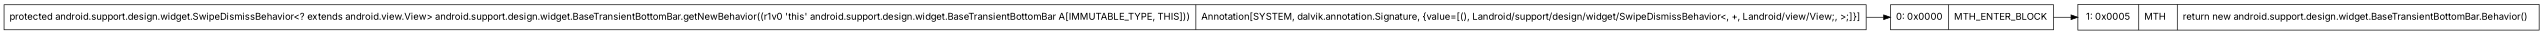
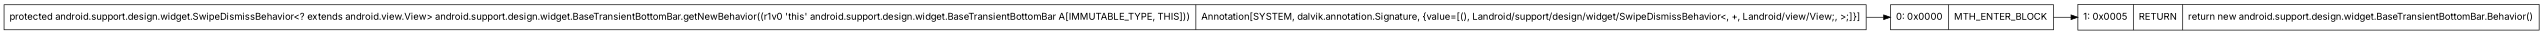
(2155, 17) -> (2158, 17)
